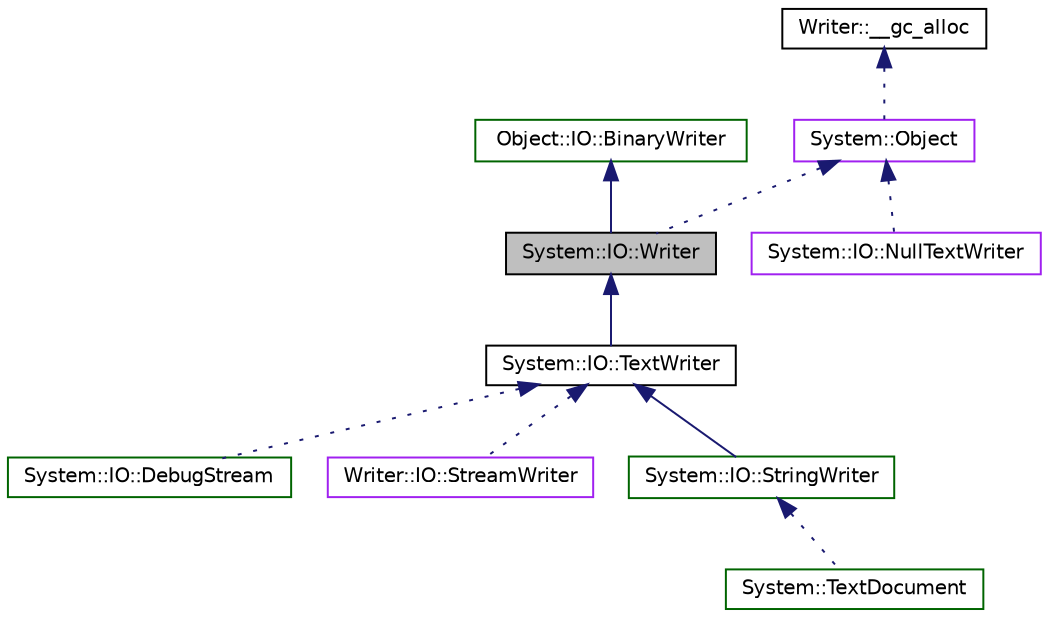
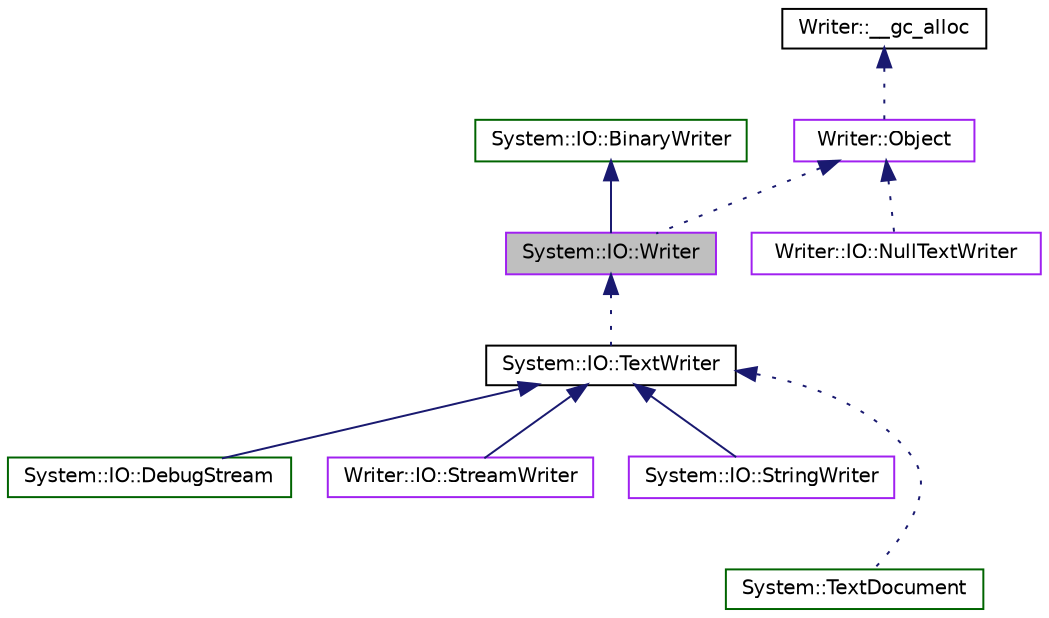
(611, 141) -> (611, 141)
(884, 141) -> (884, 141)
(611, 254) -> (611, 254)
(896, 254) -> (896, 254)
(611, 320) -> (611, 320)
(371, 424) -> (371, 424)
(528, 427) -> (528, 427)
(762, 477) -> (762, 477)
(815, 542) -> (895, 438)
